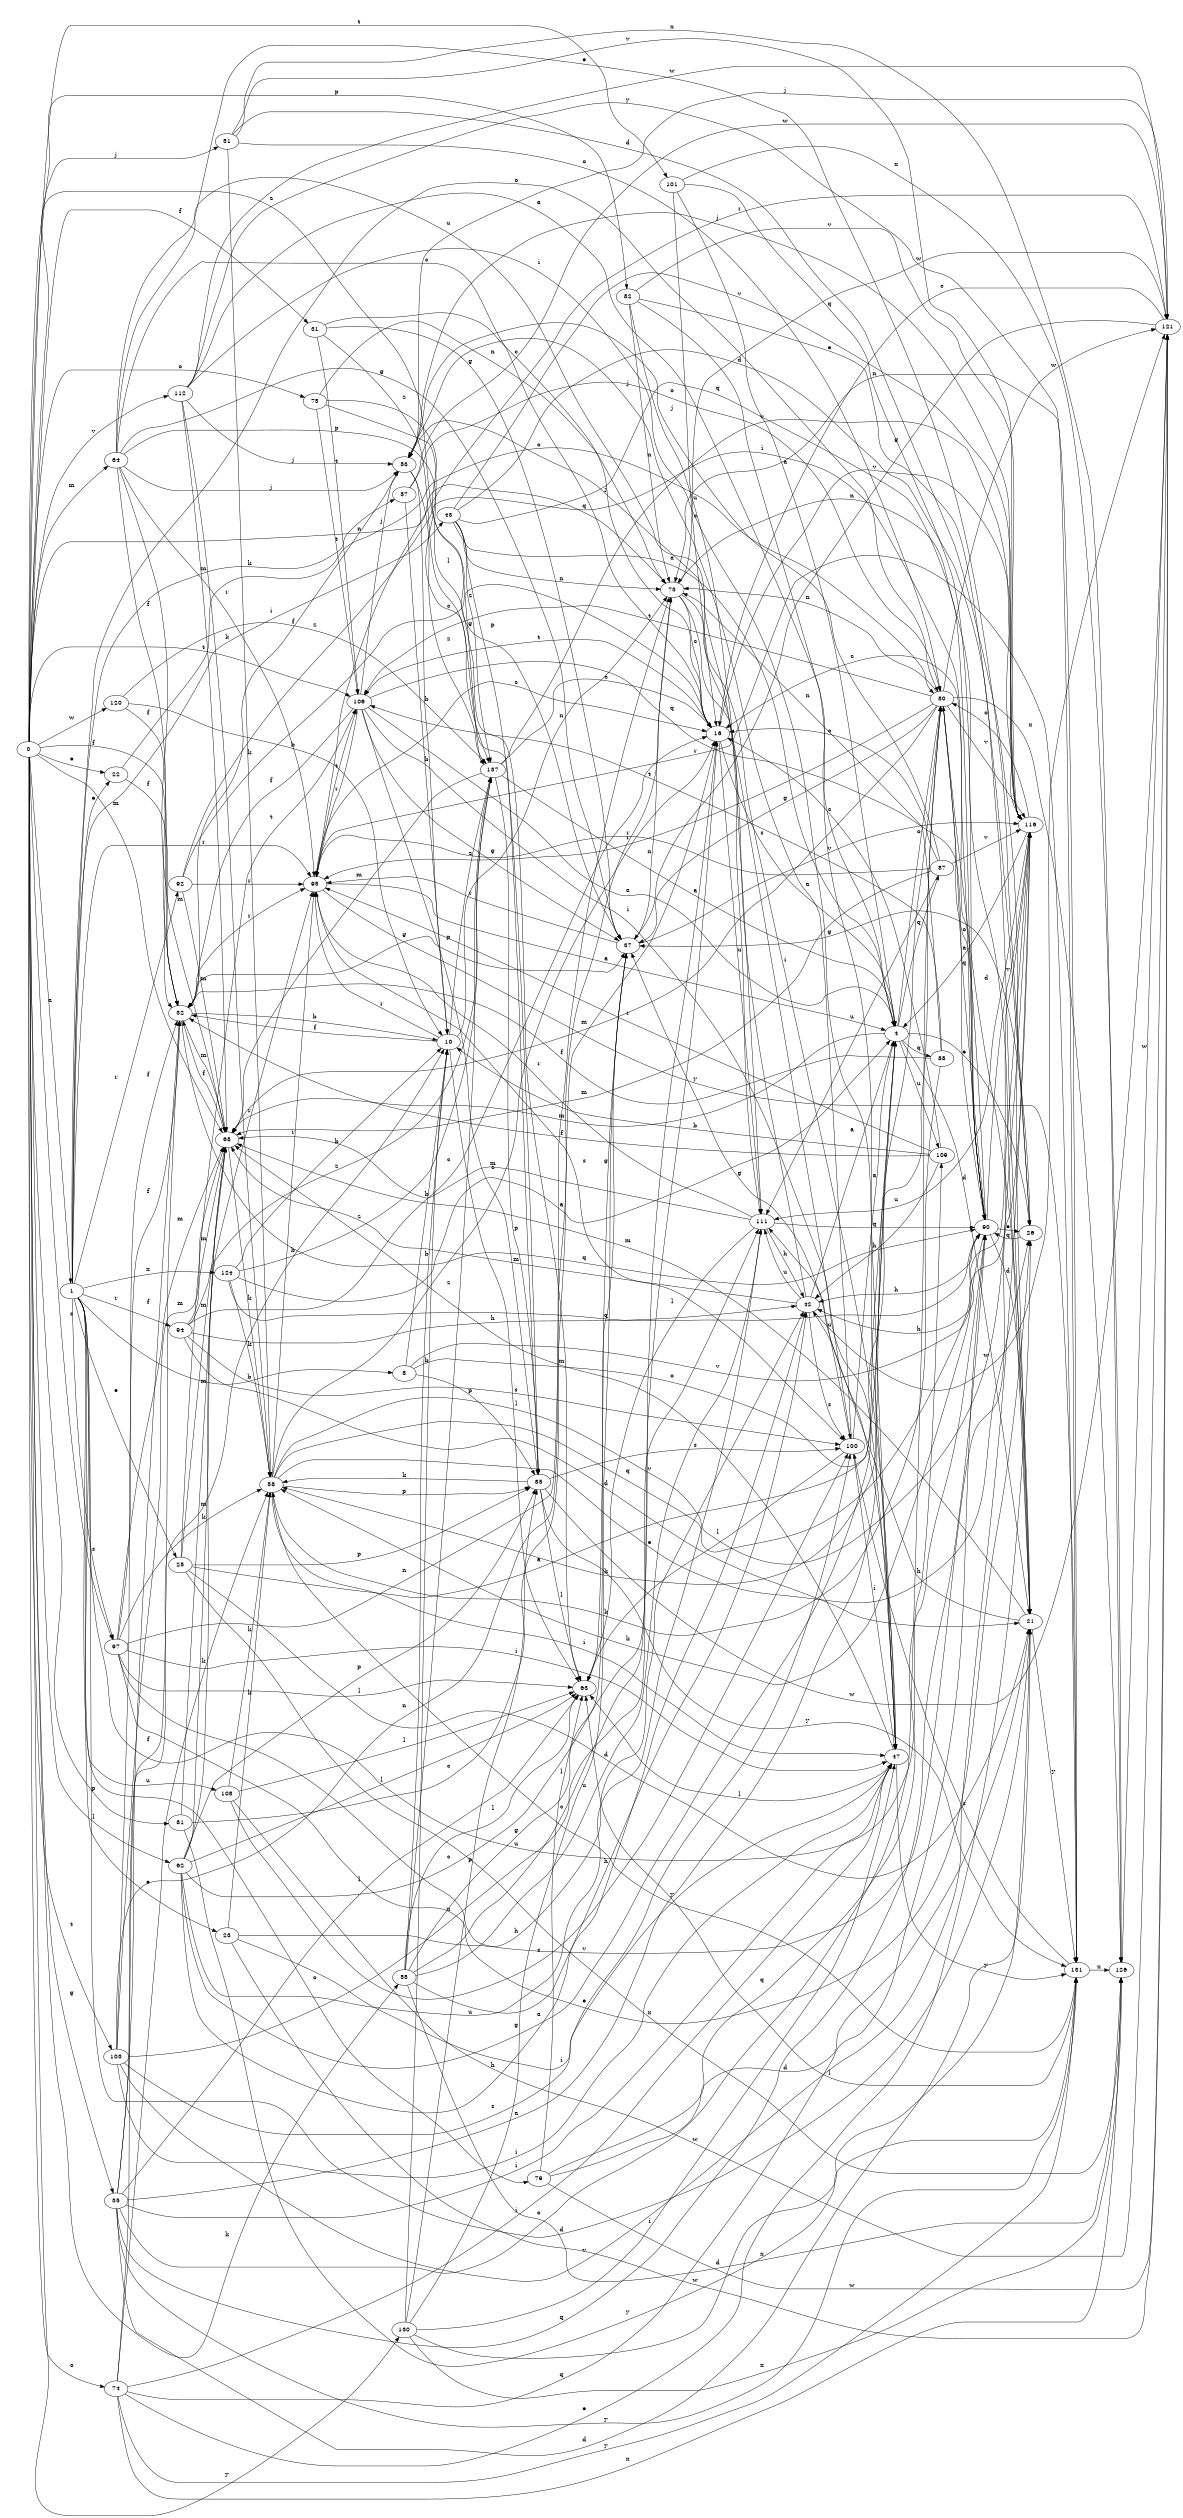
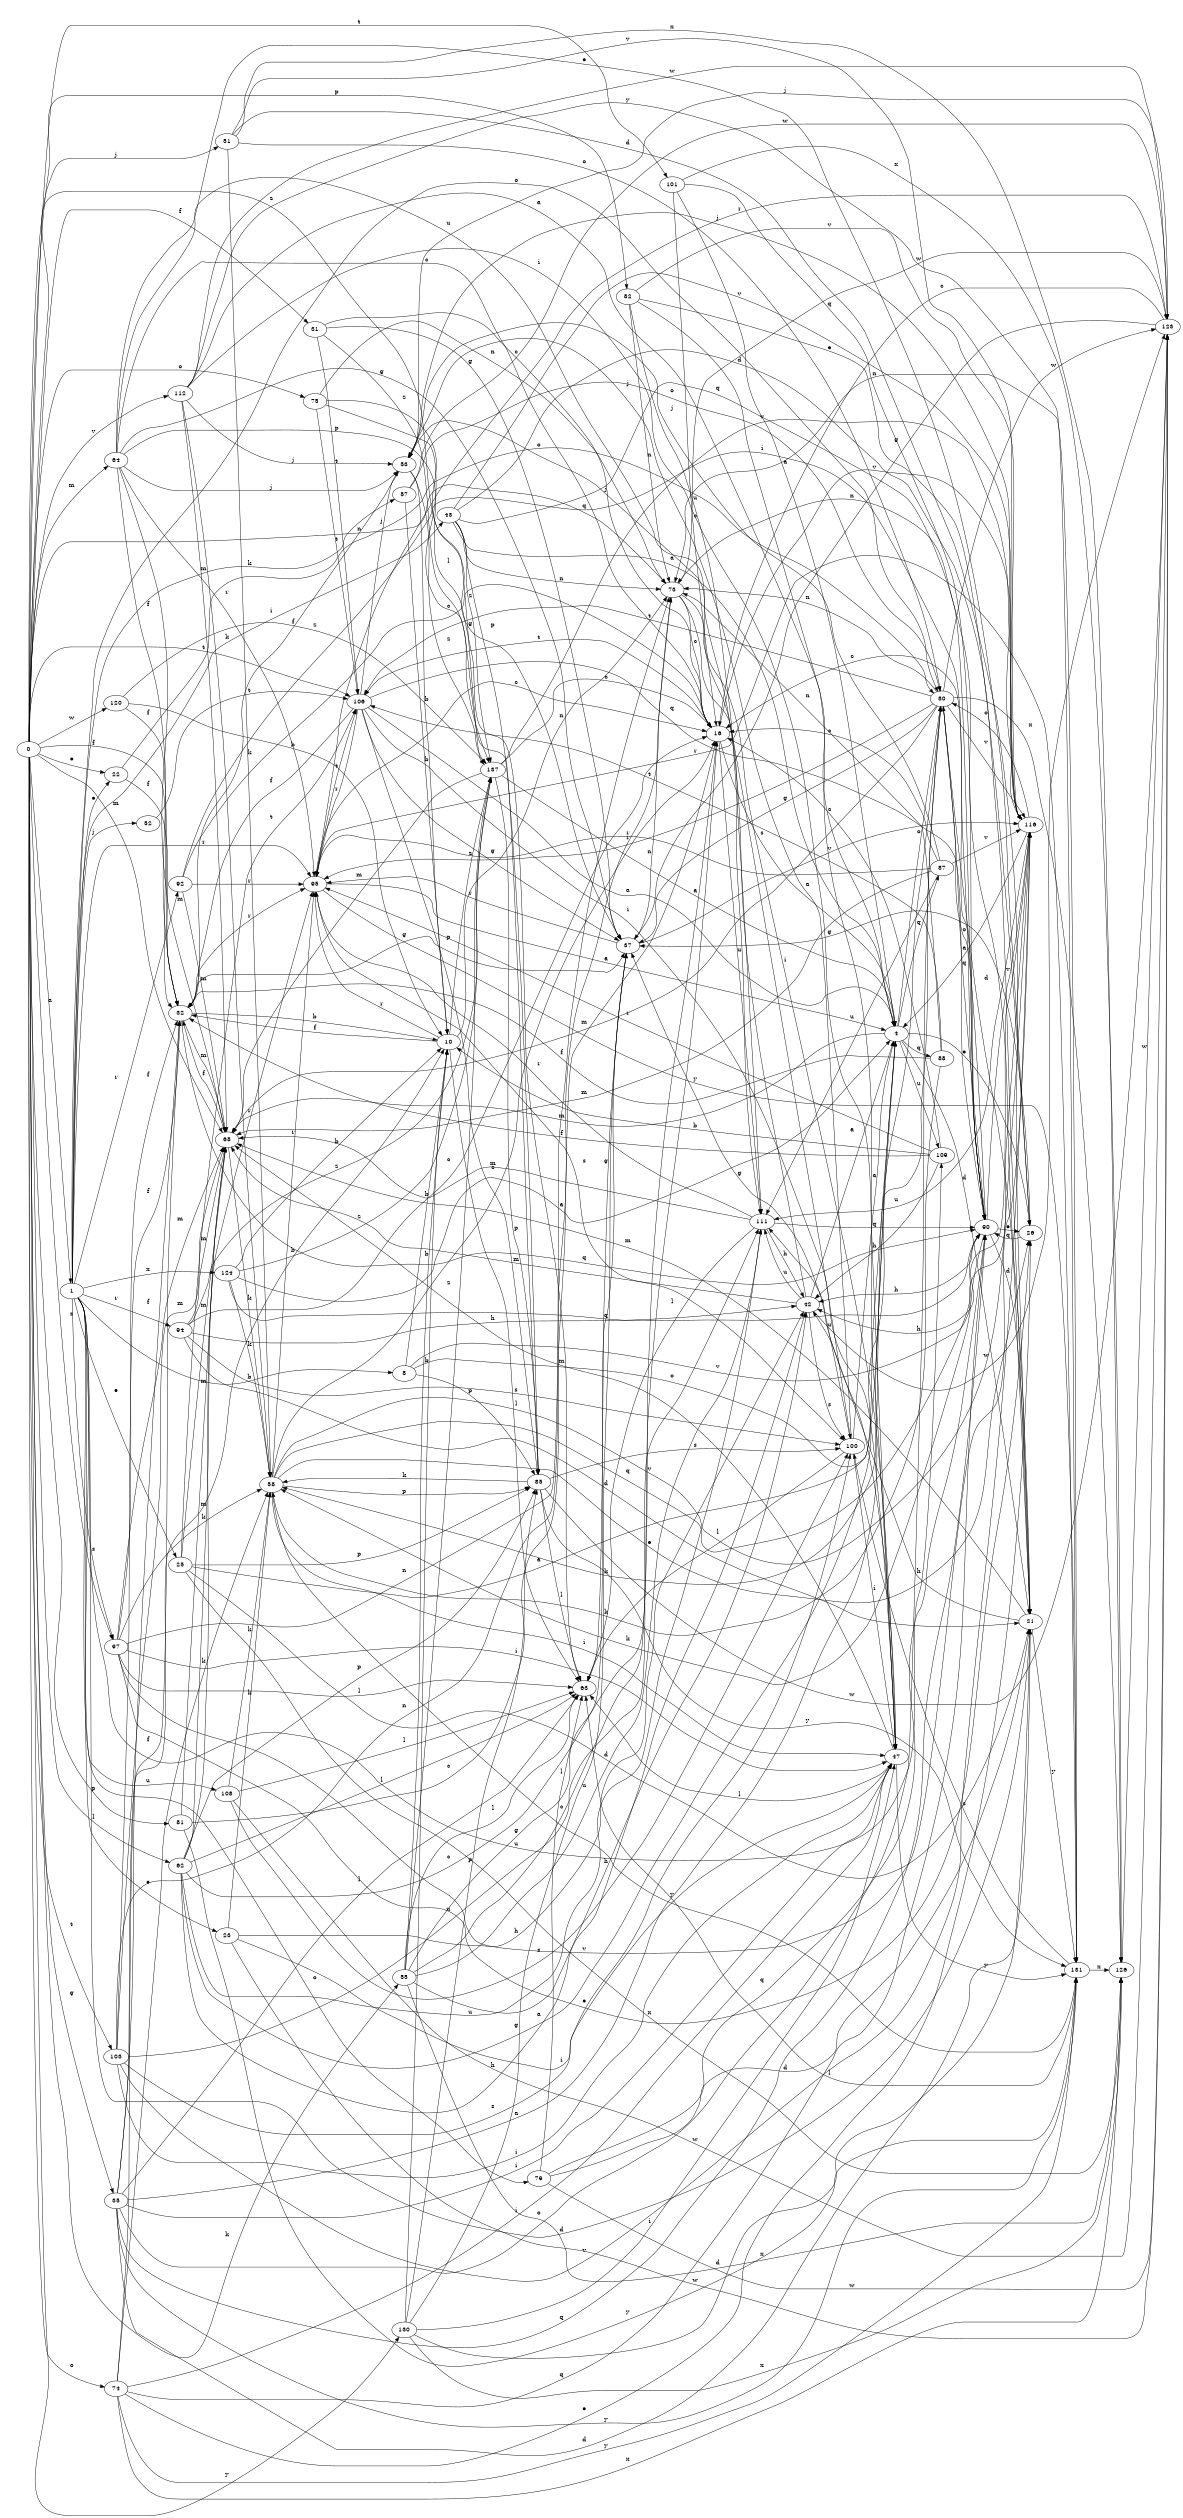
(1168, 327) -> (1168, 327)
none -> (148, 824)
